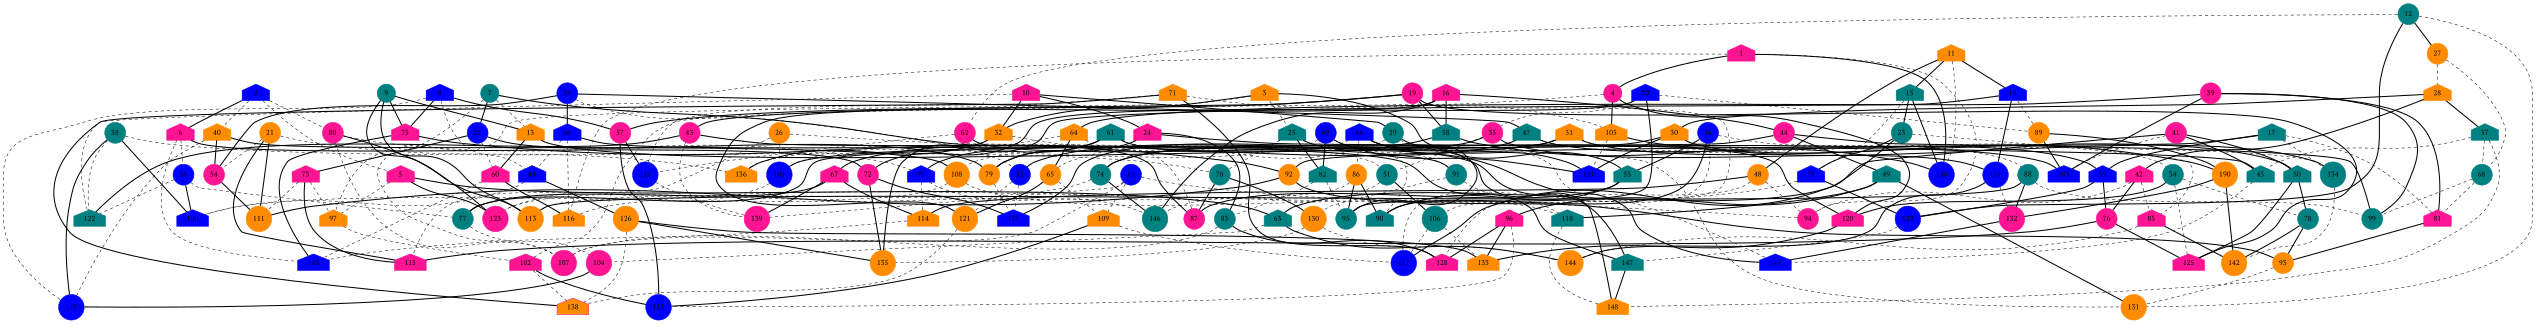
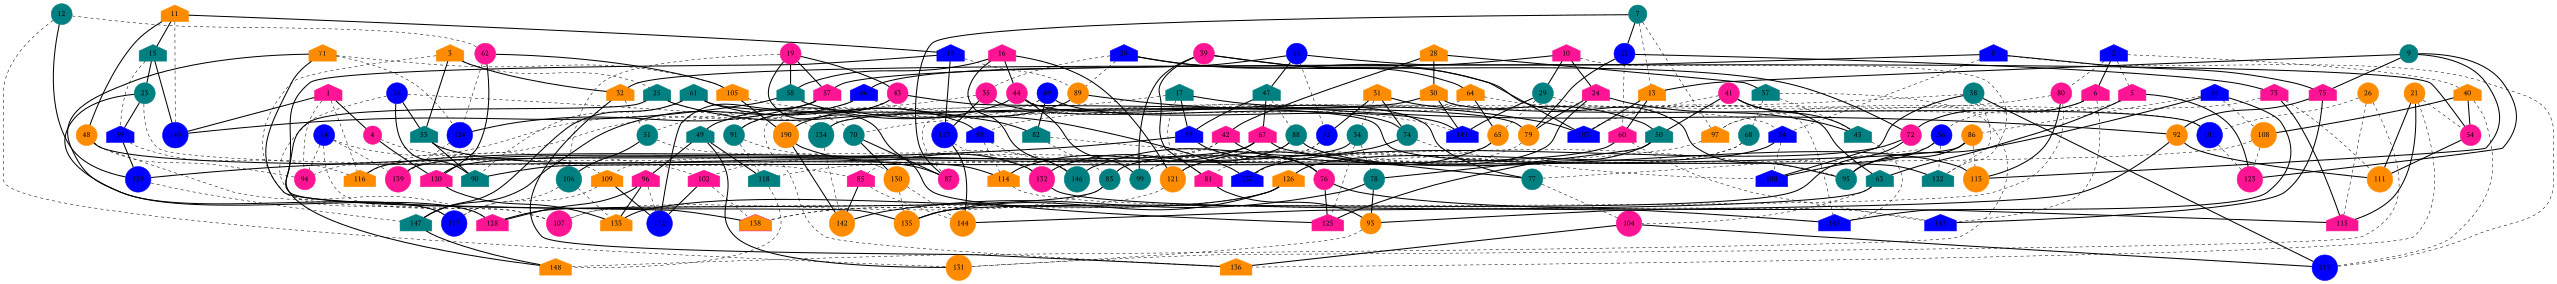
(2437, 54) -> none
(1612, 112) -> (611, 63)
(620, 133) -> (827, 93)
(626, 219) -> (1289, 179)
none -> (1434, 245)
